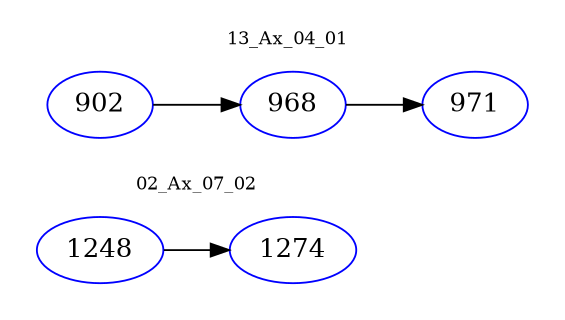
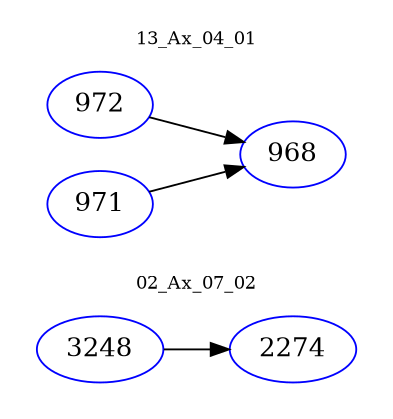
(100, 105) -> (100, 105)
(375, 105) -> (187, 182)
(100, 250) -> (100, 349)
(293, 250) -> (293, 349)
